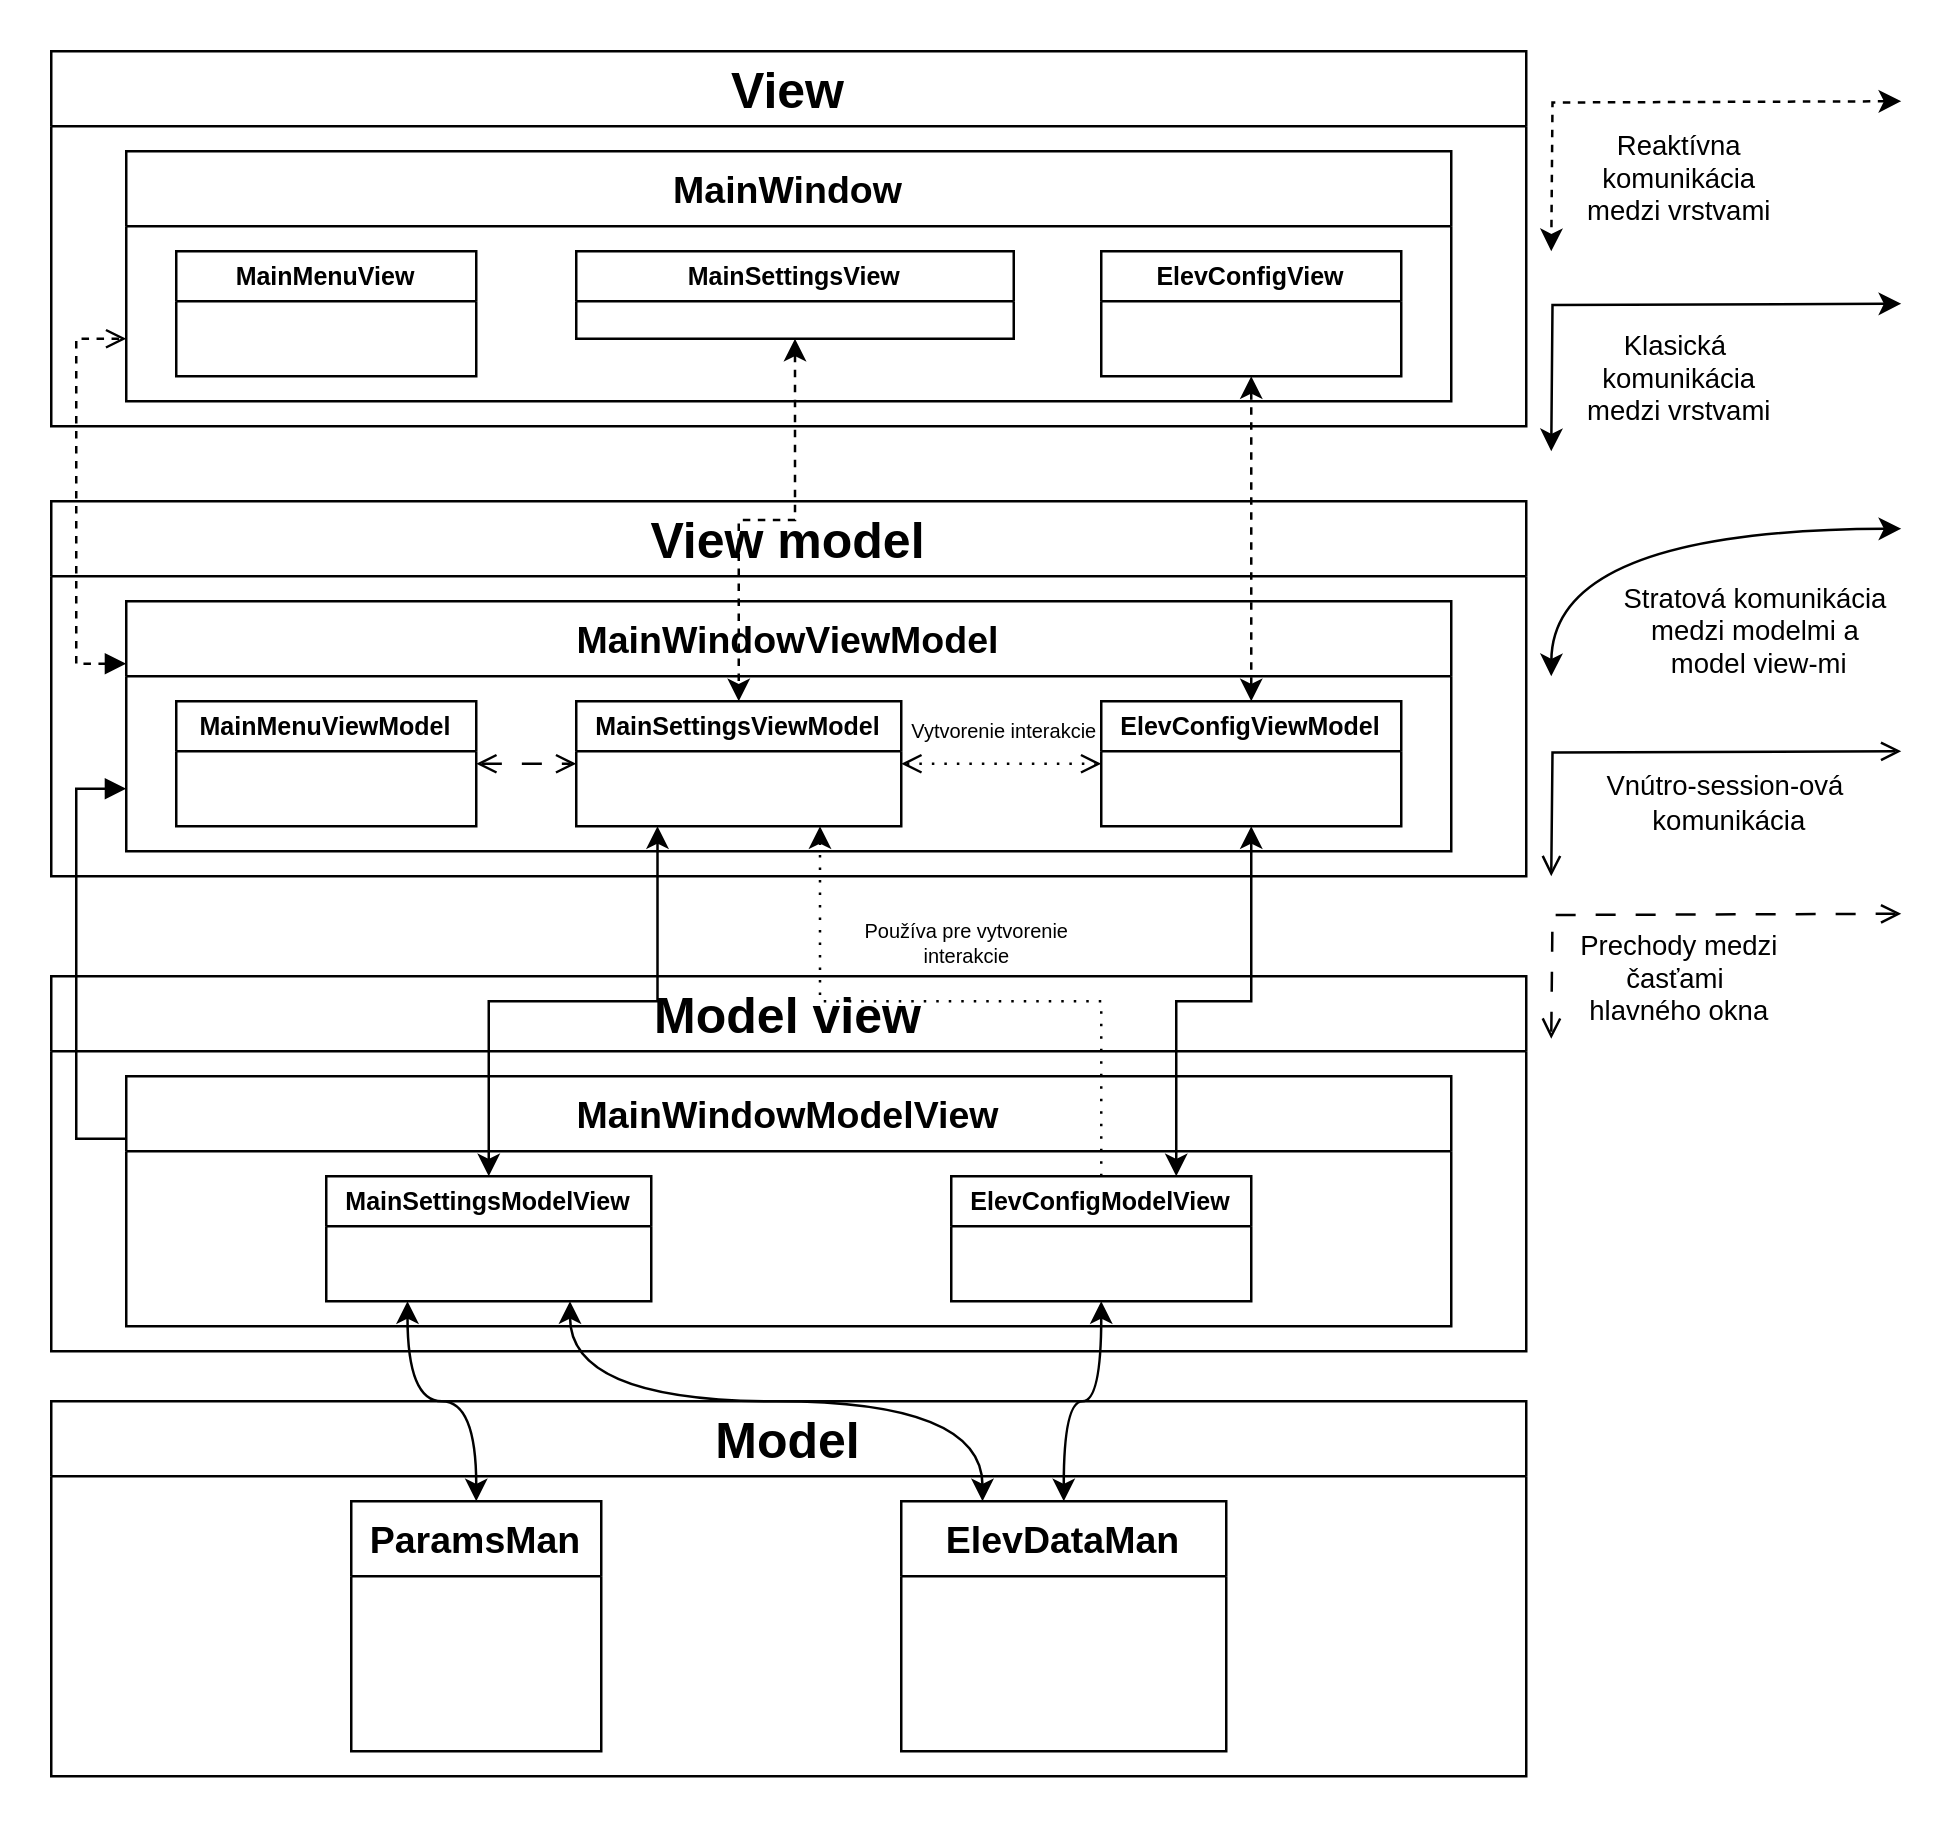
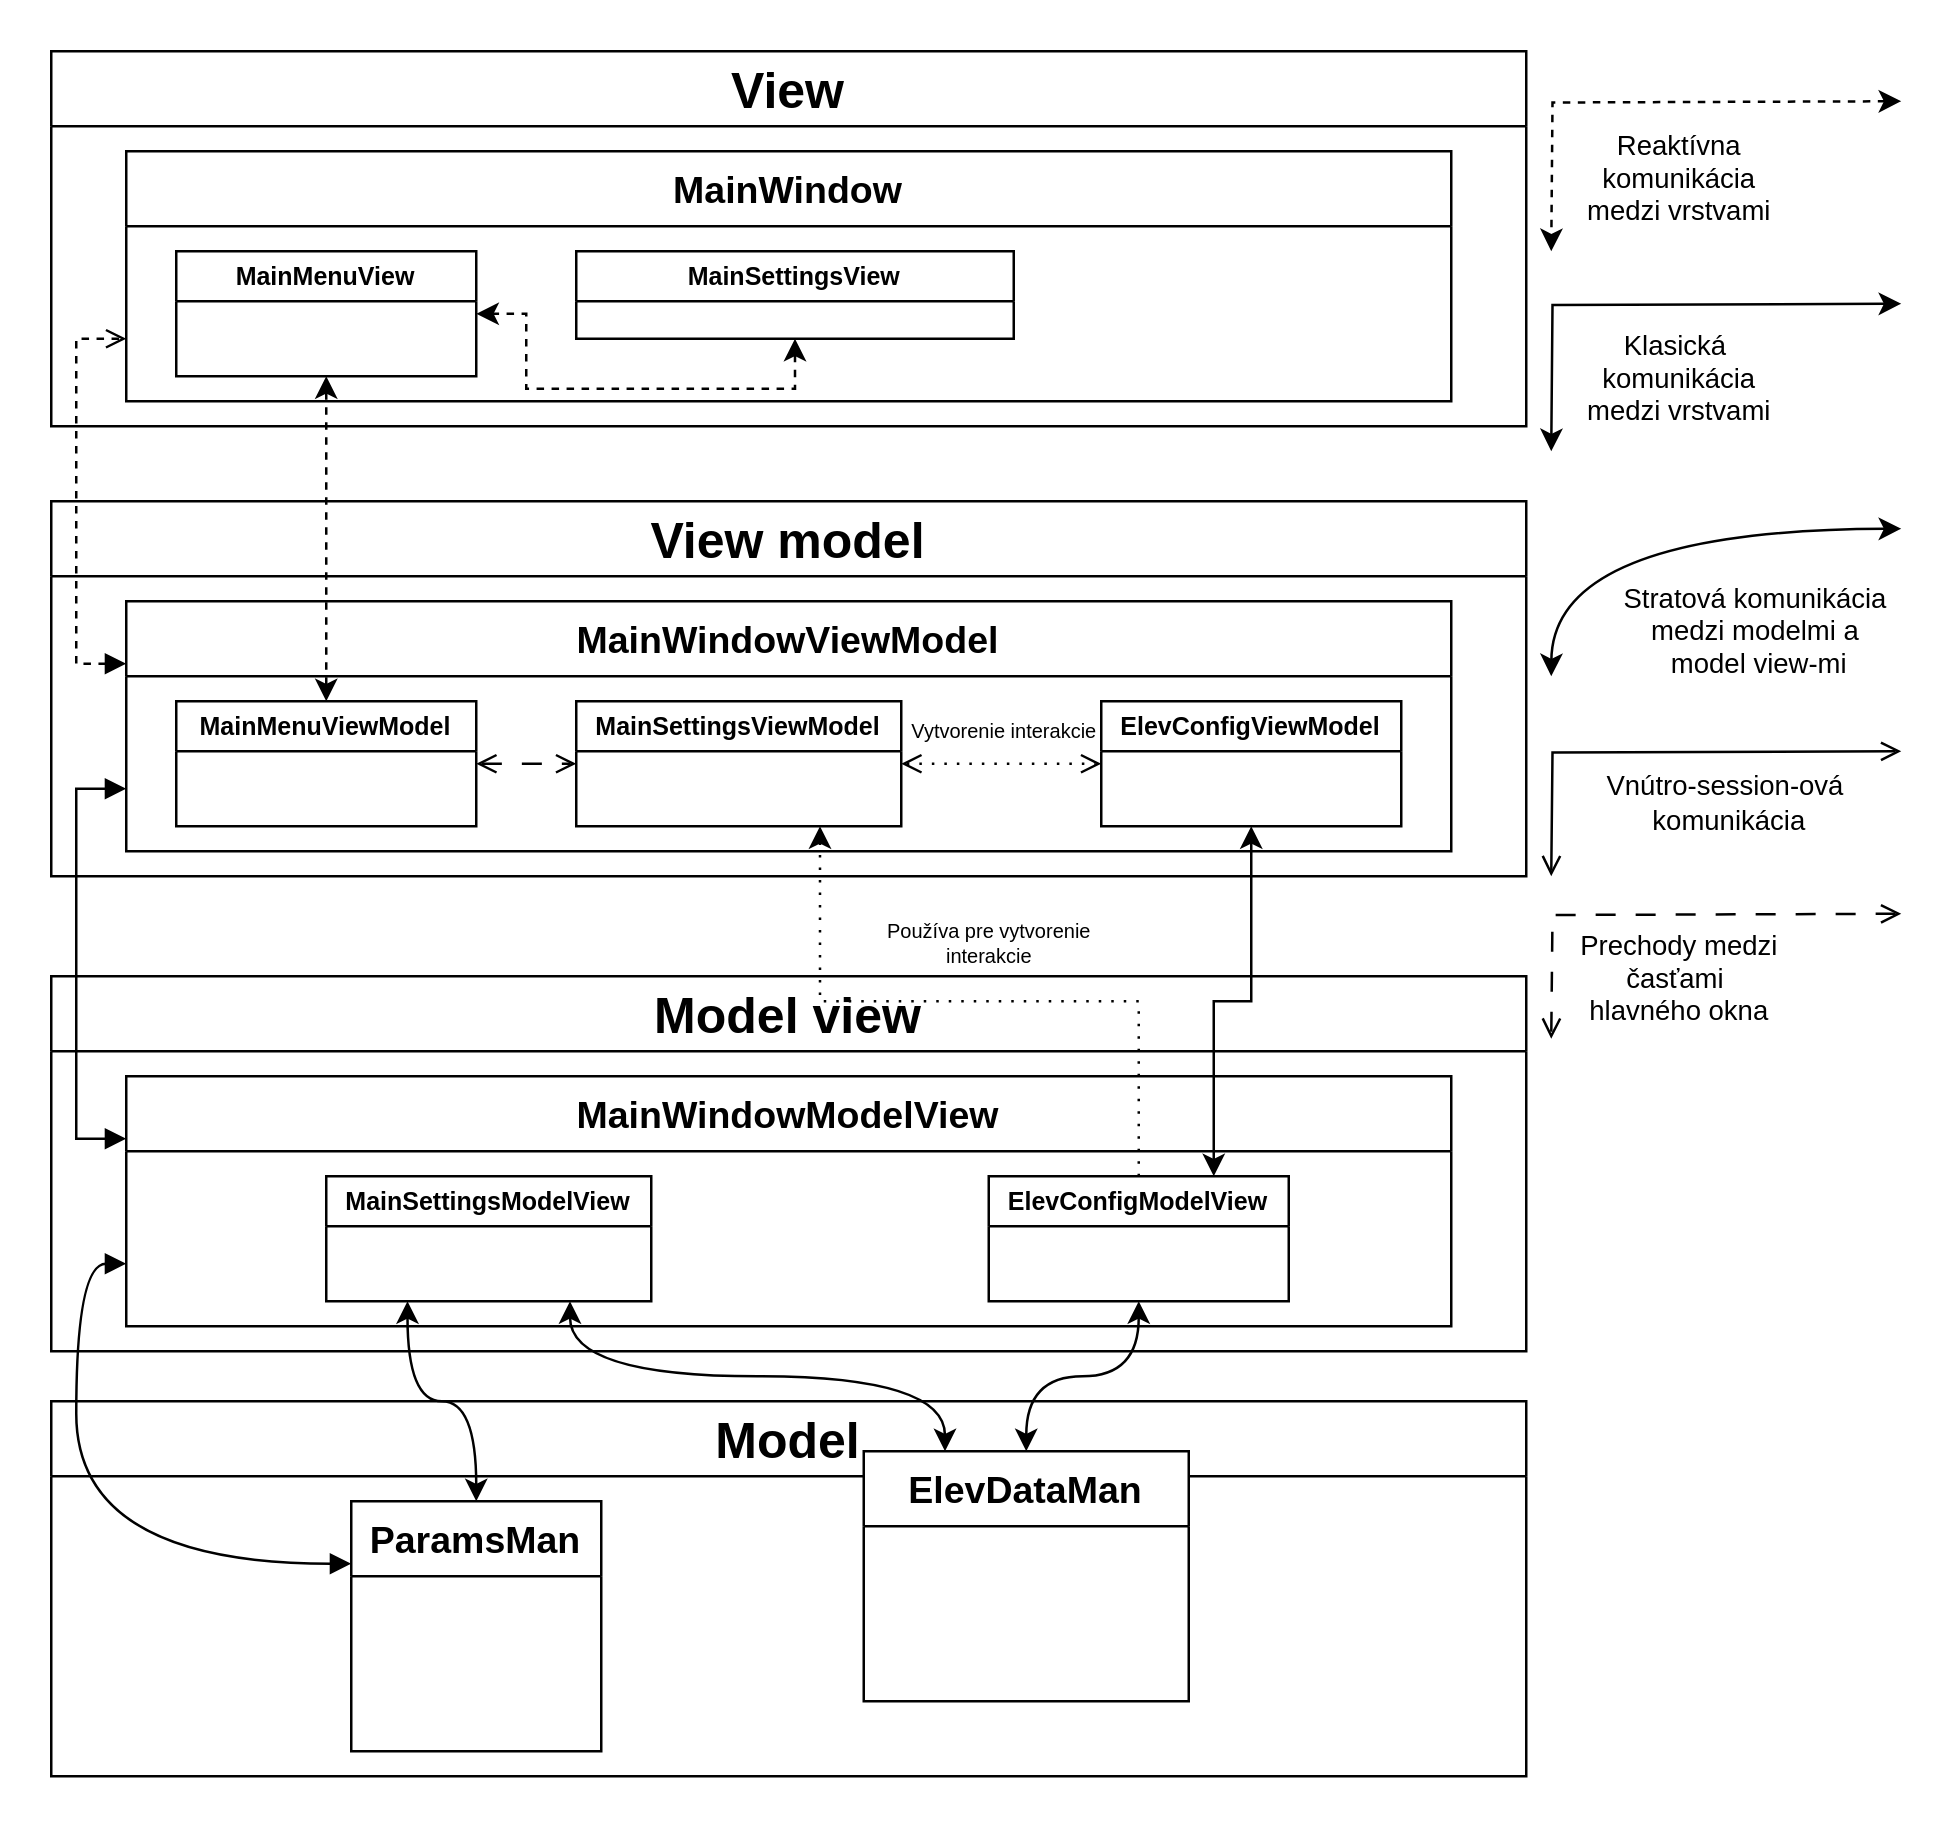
(1251, 314) -> none
(795, 509) -> (605, 389)
none -> (326, 558)
(1251, 558) -> none
(554, 1001) -> none
(113, 1139) -> (104, 1139)
(1101, 1239) -> (1139, 1239)
none -> (142, 1527)
(1064, 1626) -> (1026, 1576)
